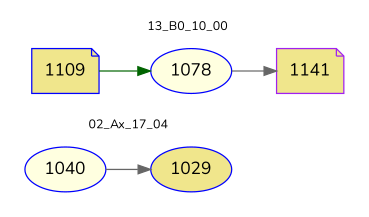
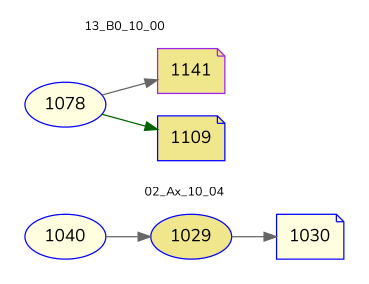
(118, 71) -> (124, 120)
(128, 125) -> (184, 192)
none -> (310, 237)
